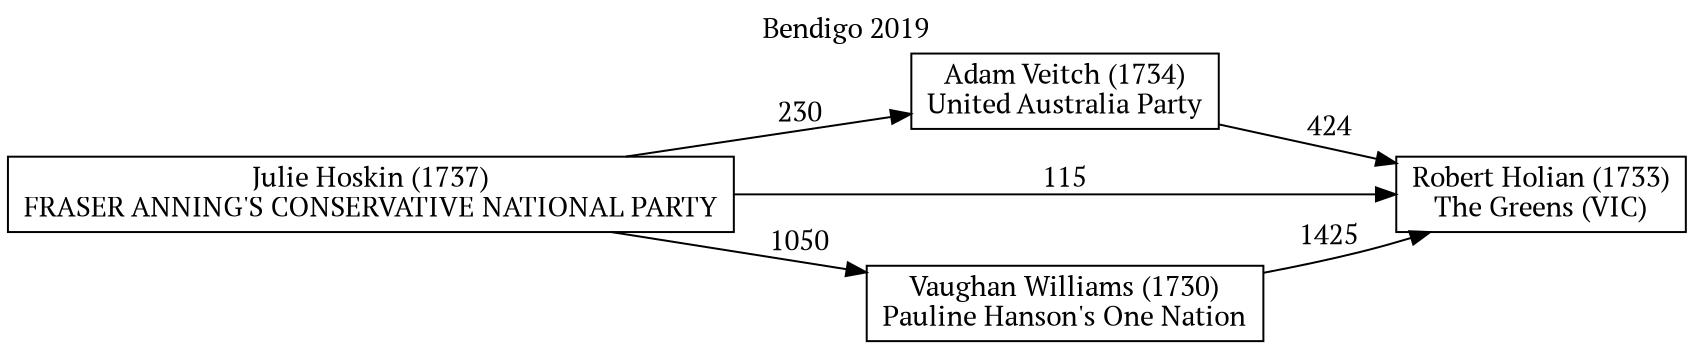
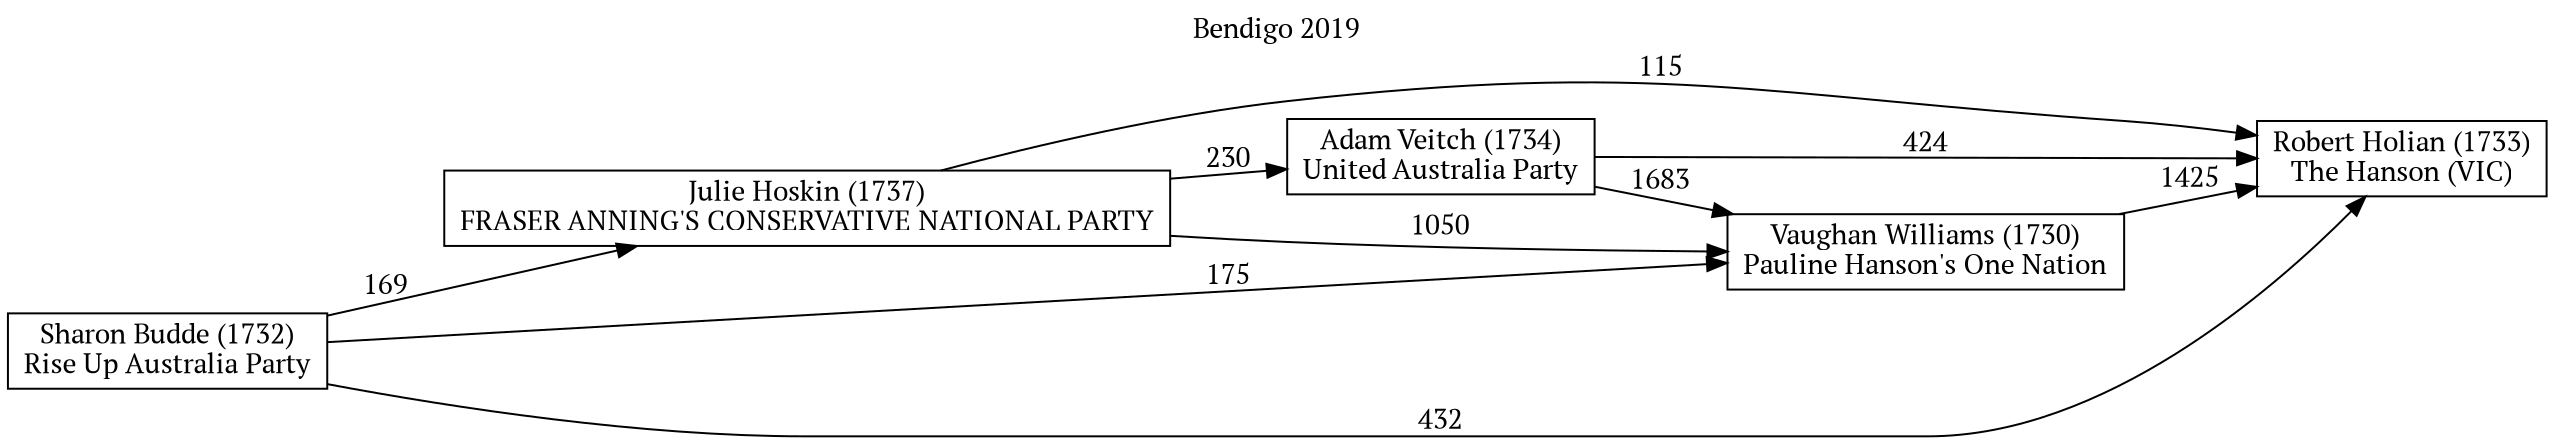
(1541, 194) -> (2402, 159)
none -> (1654, 198)
none -> (168, 351)
